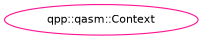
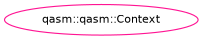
(101, 20) -> (101, 20)
